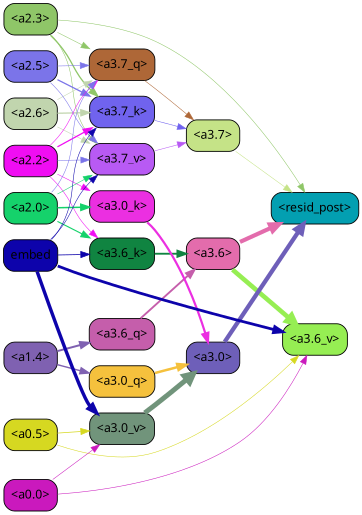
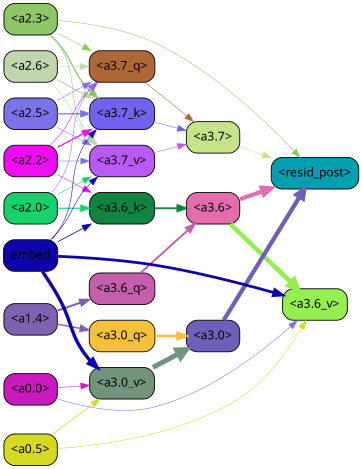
(122, 206) -> none
(200, 463) -> (183, 397)
